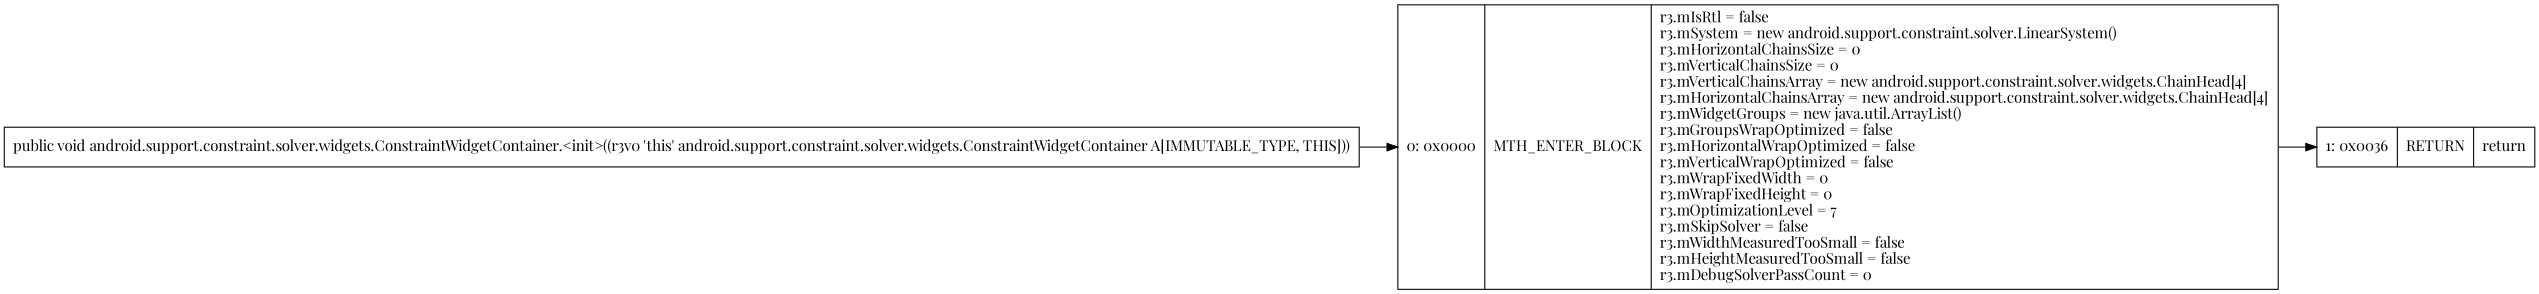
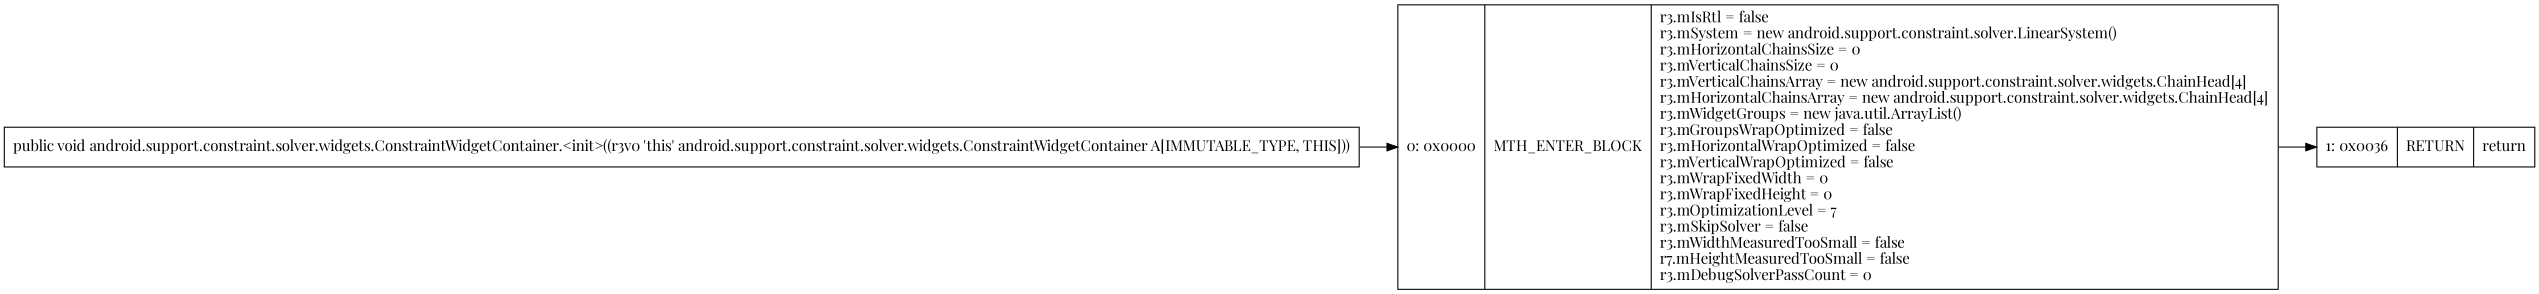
(1785, 259) -> (1785, 259)
